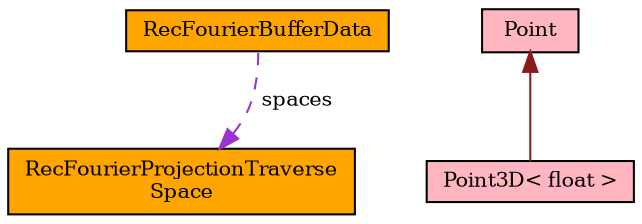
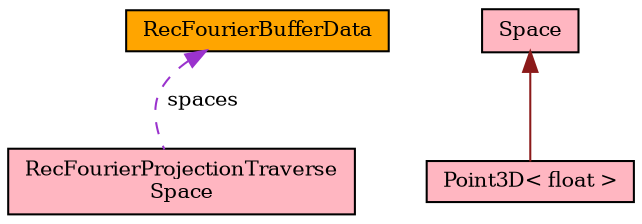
(530, 31) -> (530, 31)
(253, 94) -> (157, 100)
(182, 182) -> (182, 182)
